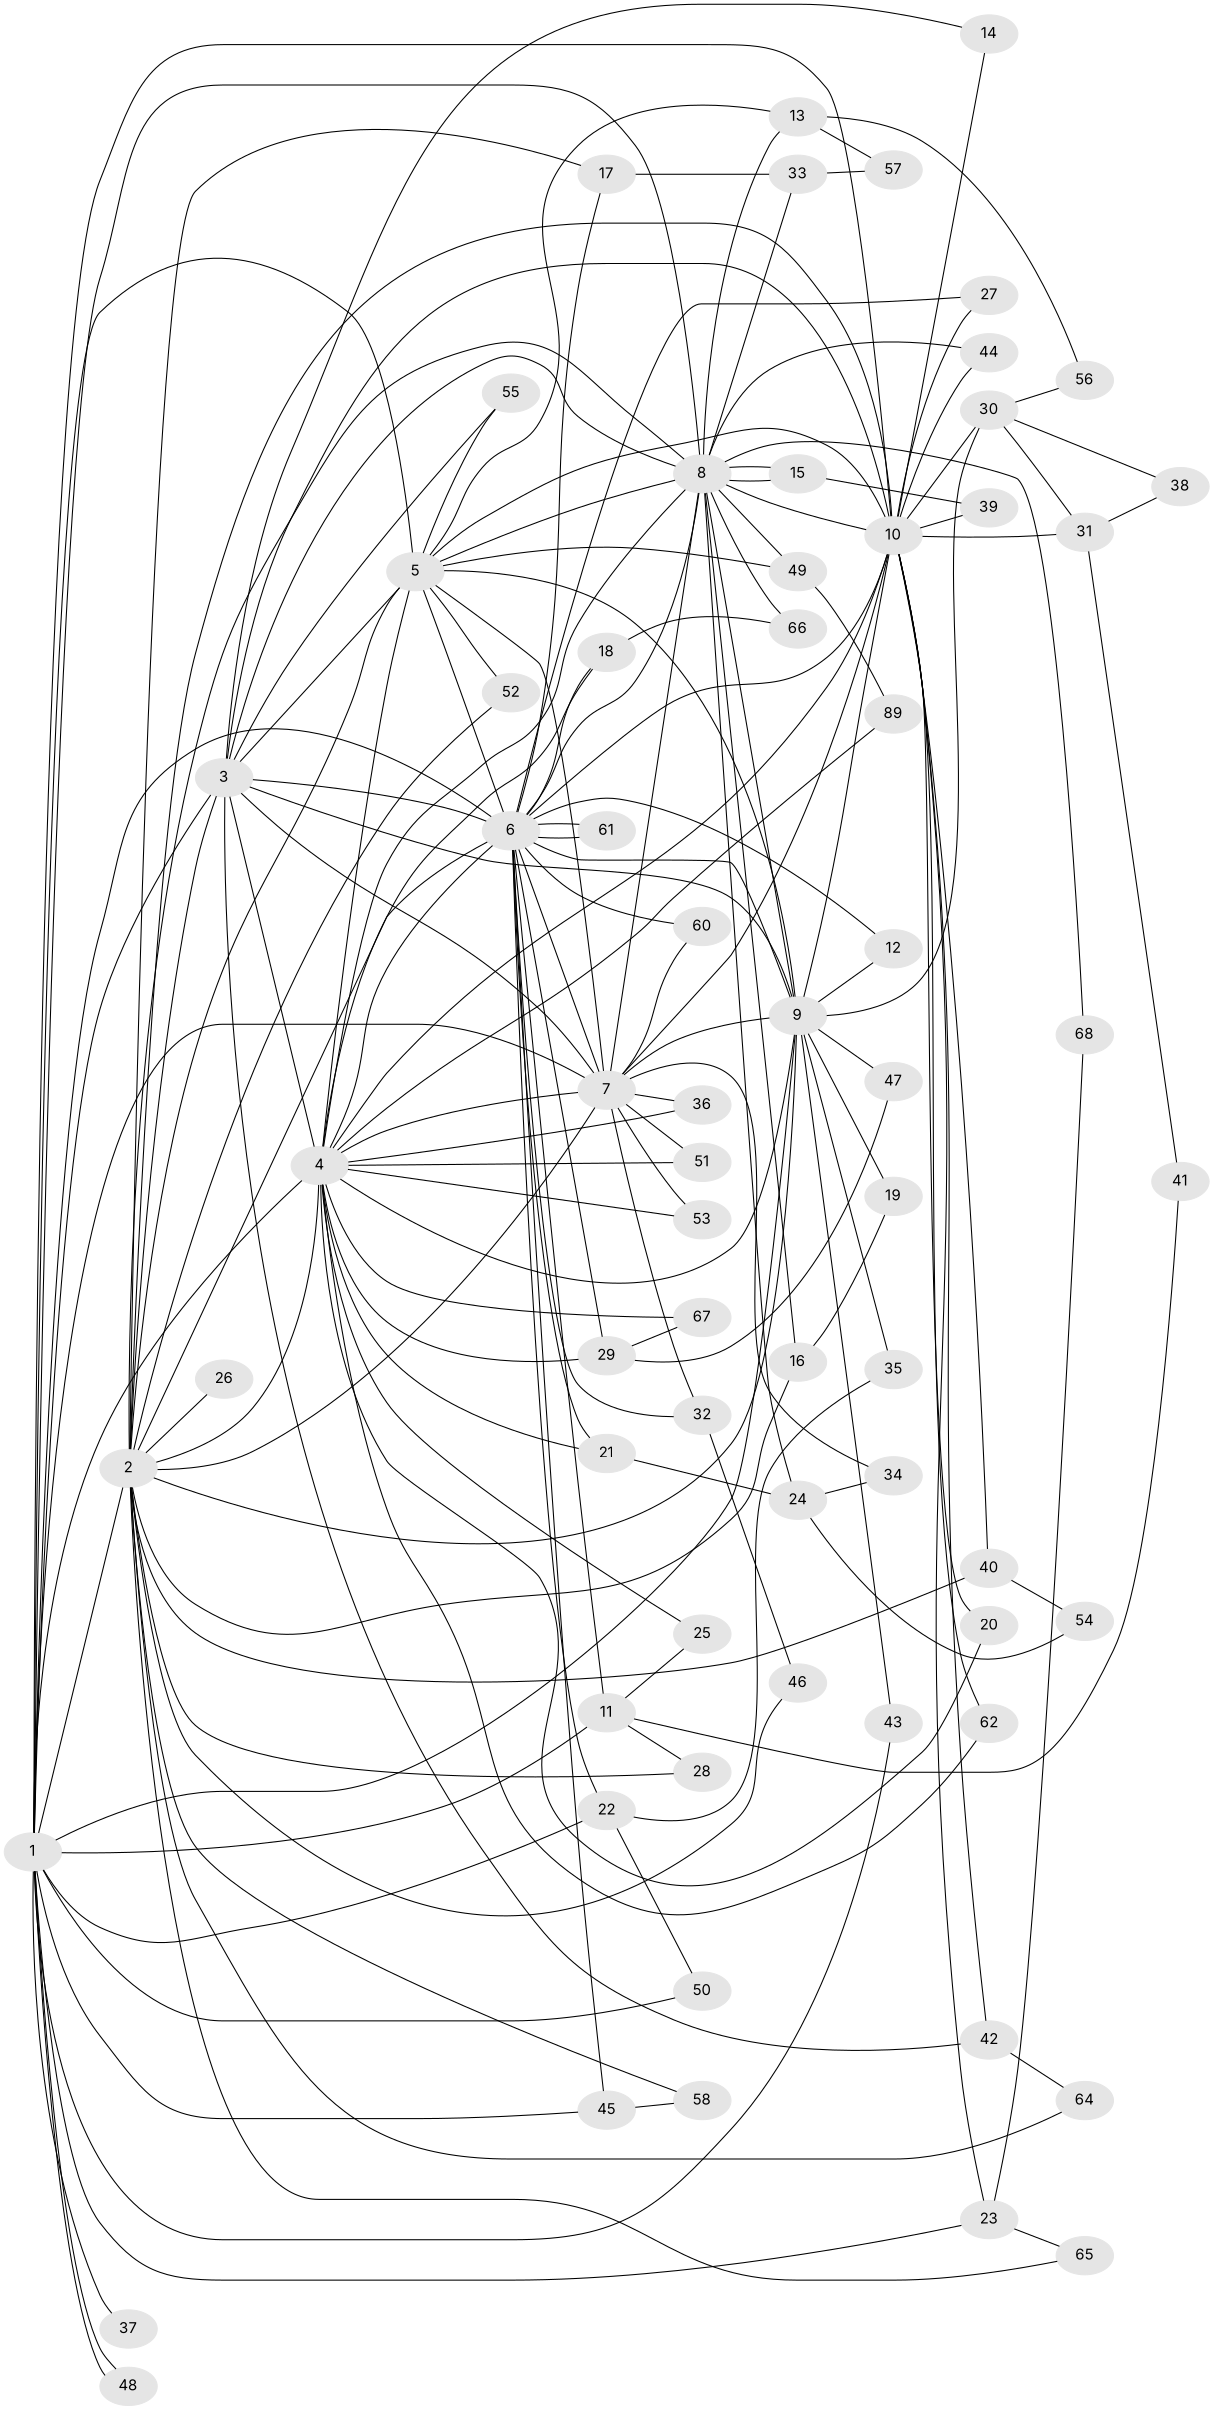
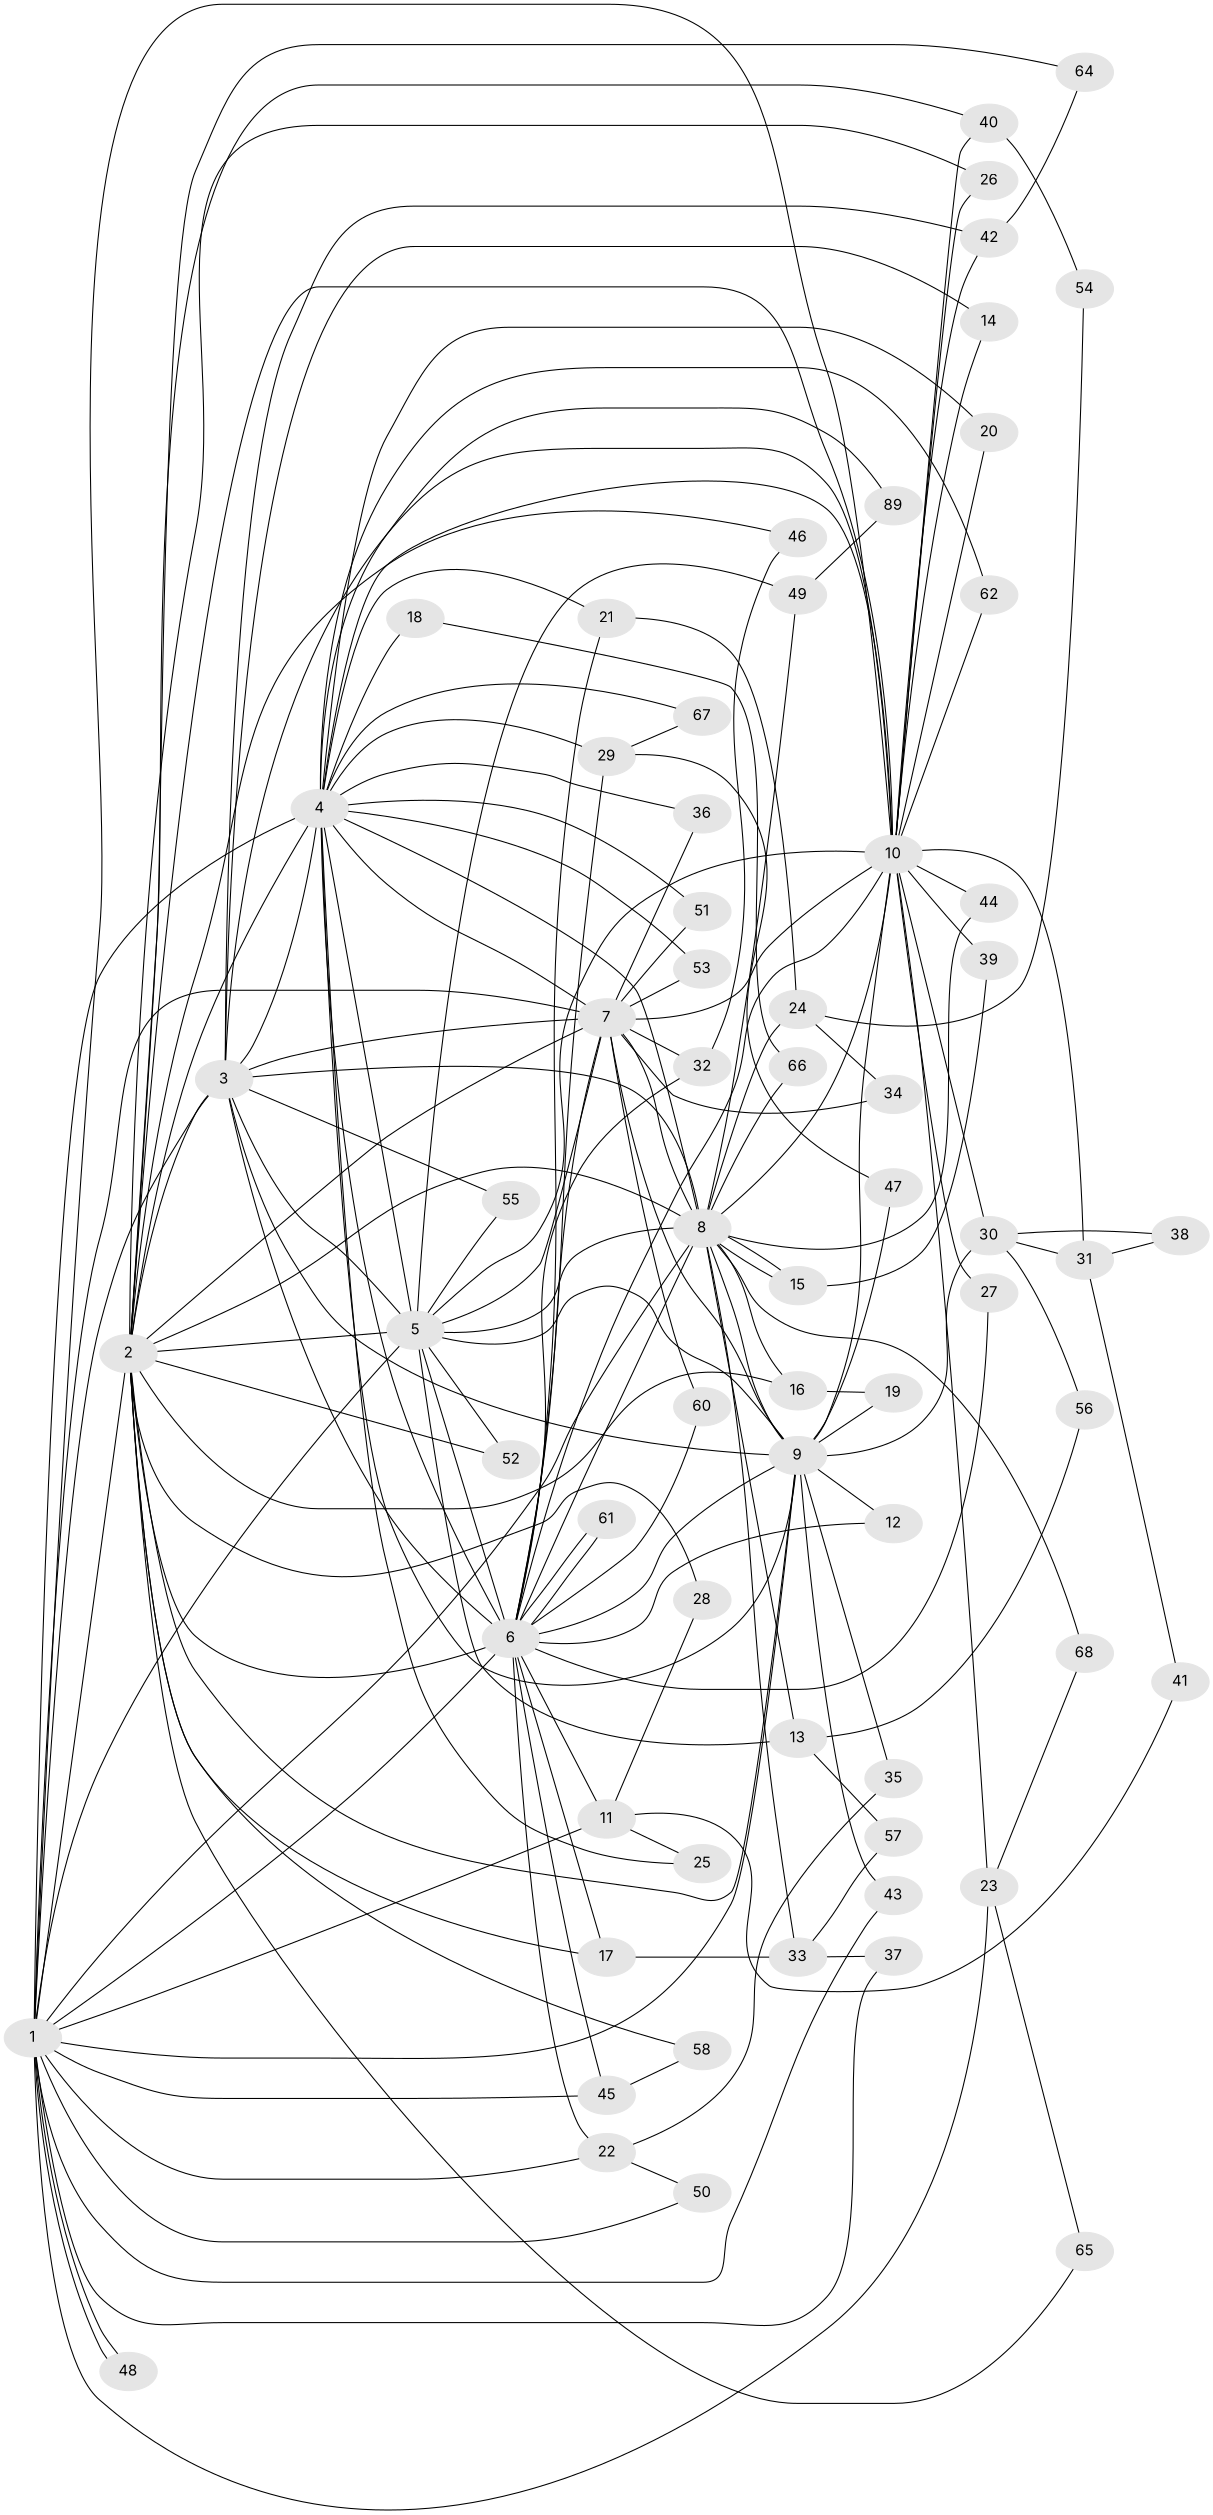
none -> (925, 513)
(559, 742) -> none
none -> (839, 1957)
